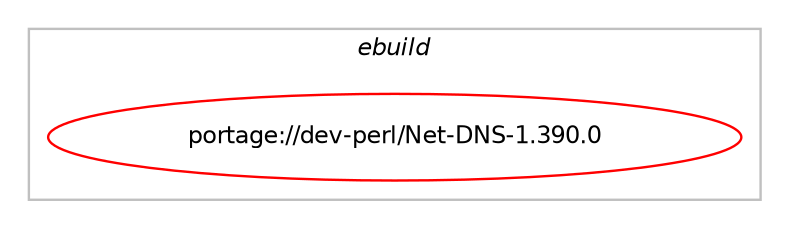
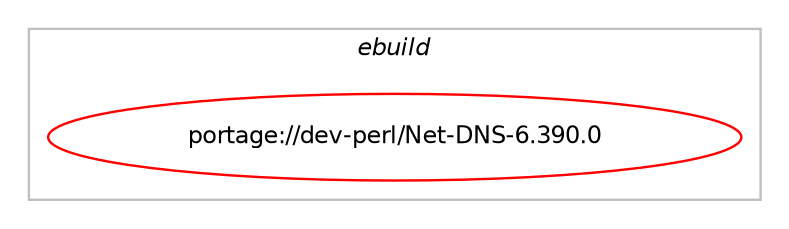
(395, 137) -> (395, 137)
